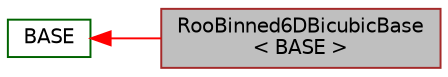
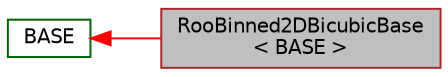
(301, 38) -> (301, 38)
